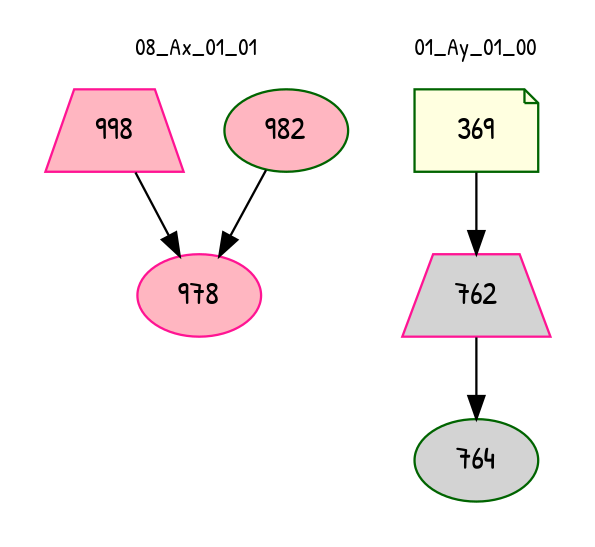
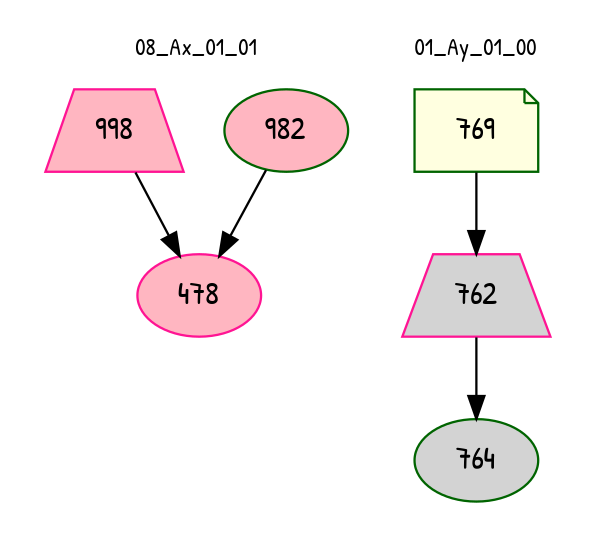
(476, 131) -> (476, 131)
(199, 295) -> (199, 295)
